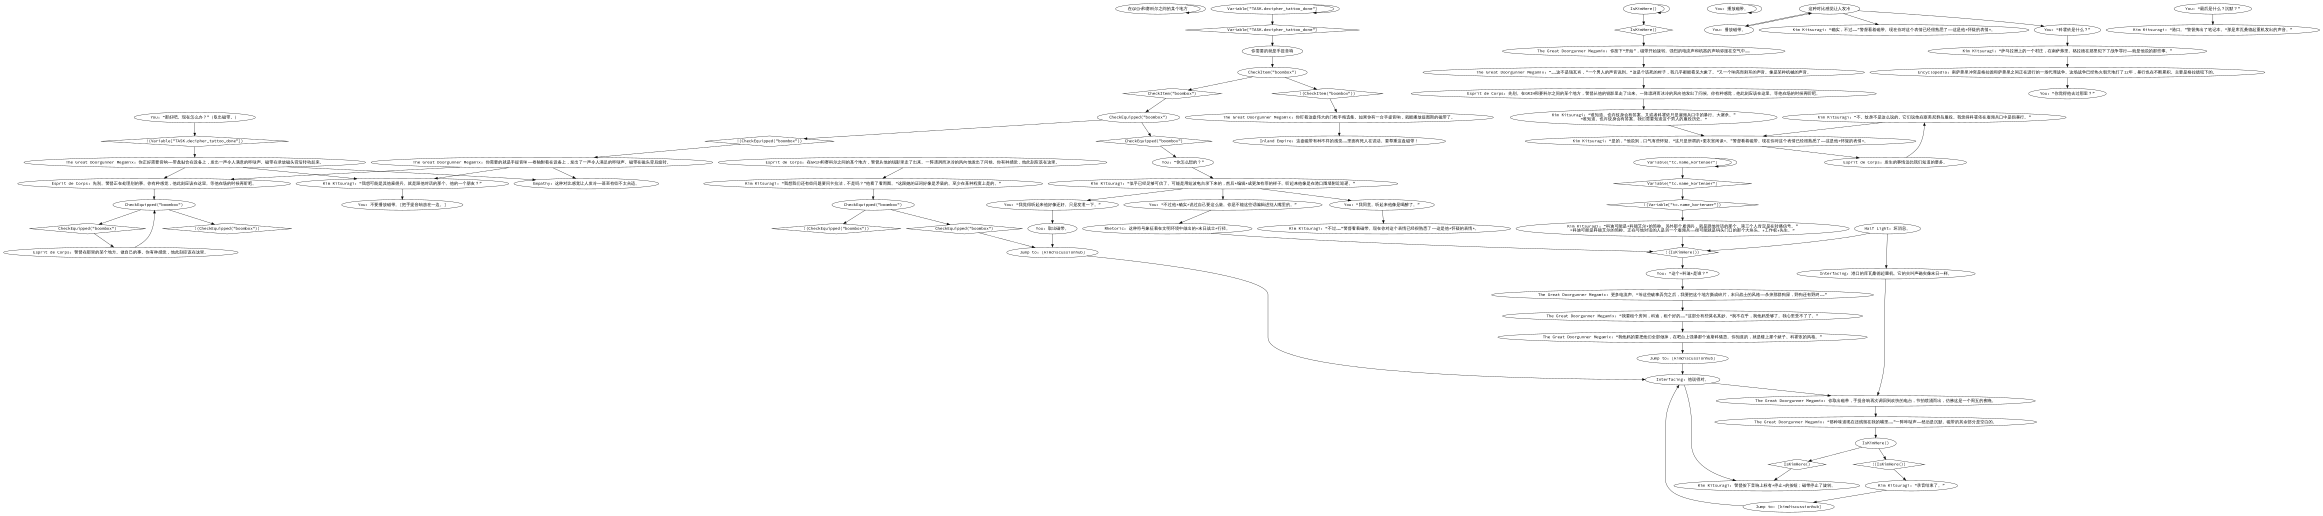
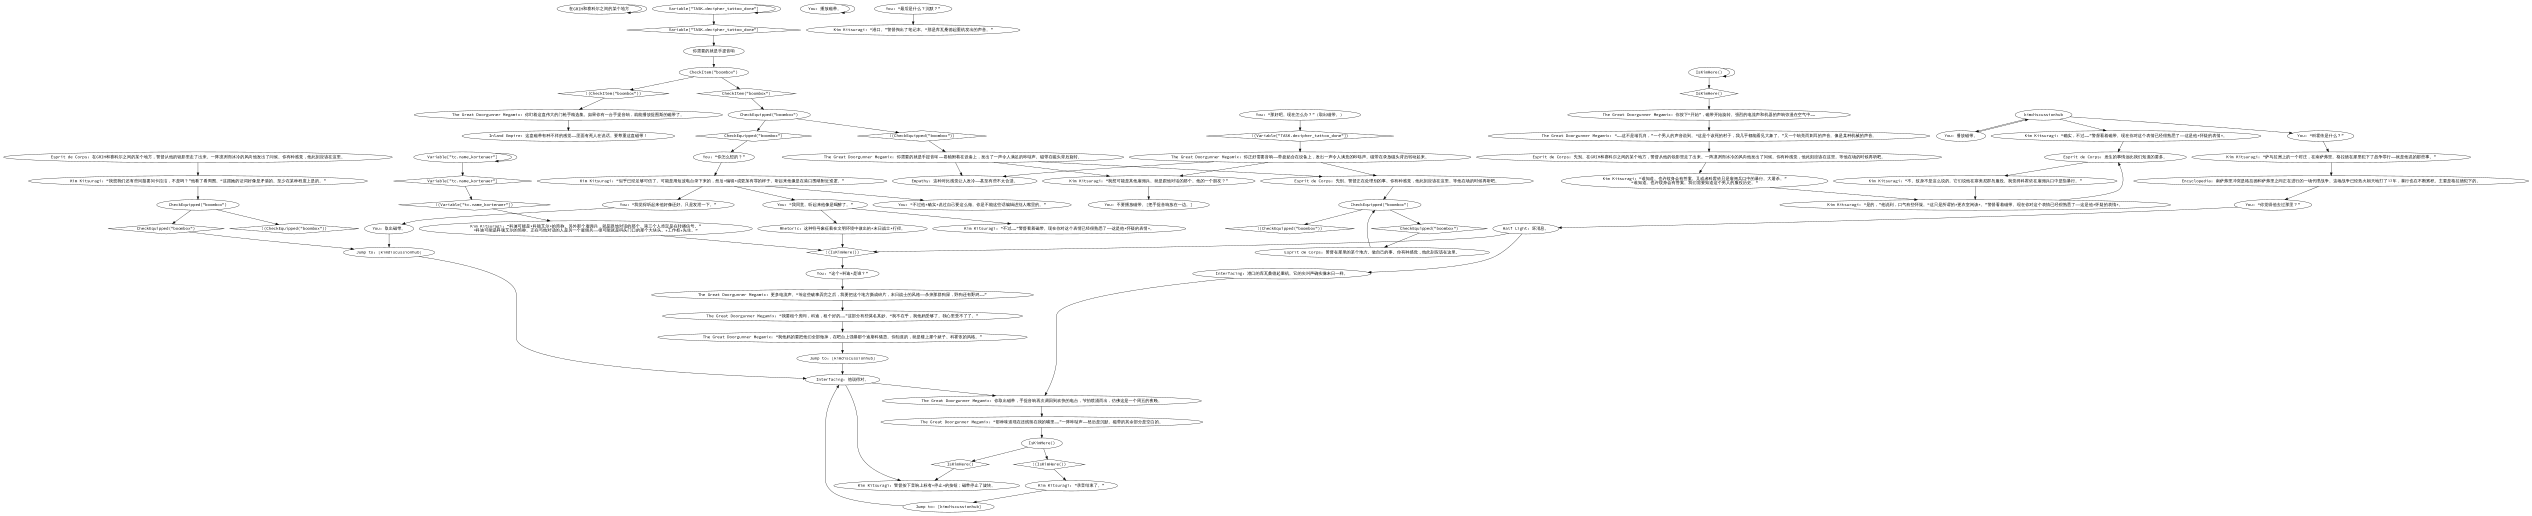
(1830, 9) -> (2044, 115)
none -> (2121, 145)
(1196, 216) -> (828, 216)
none -> (1900, 219)
